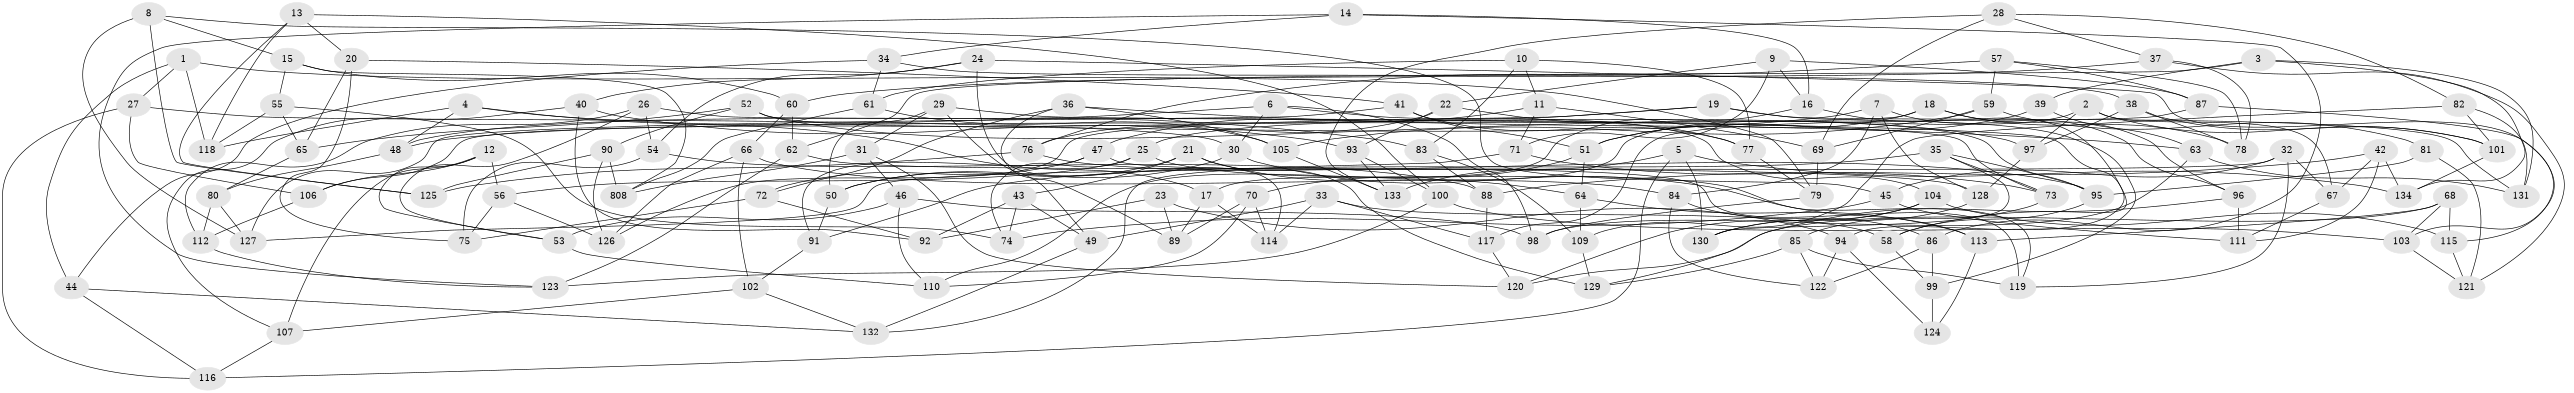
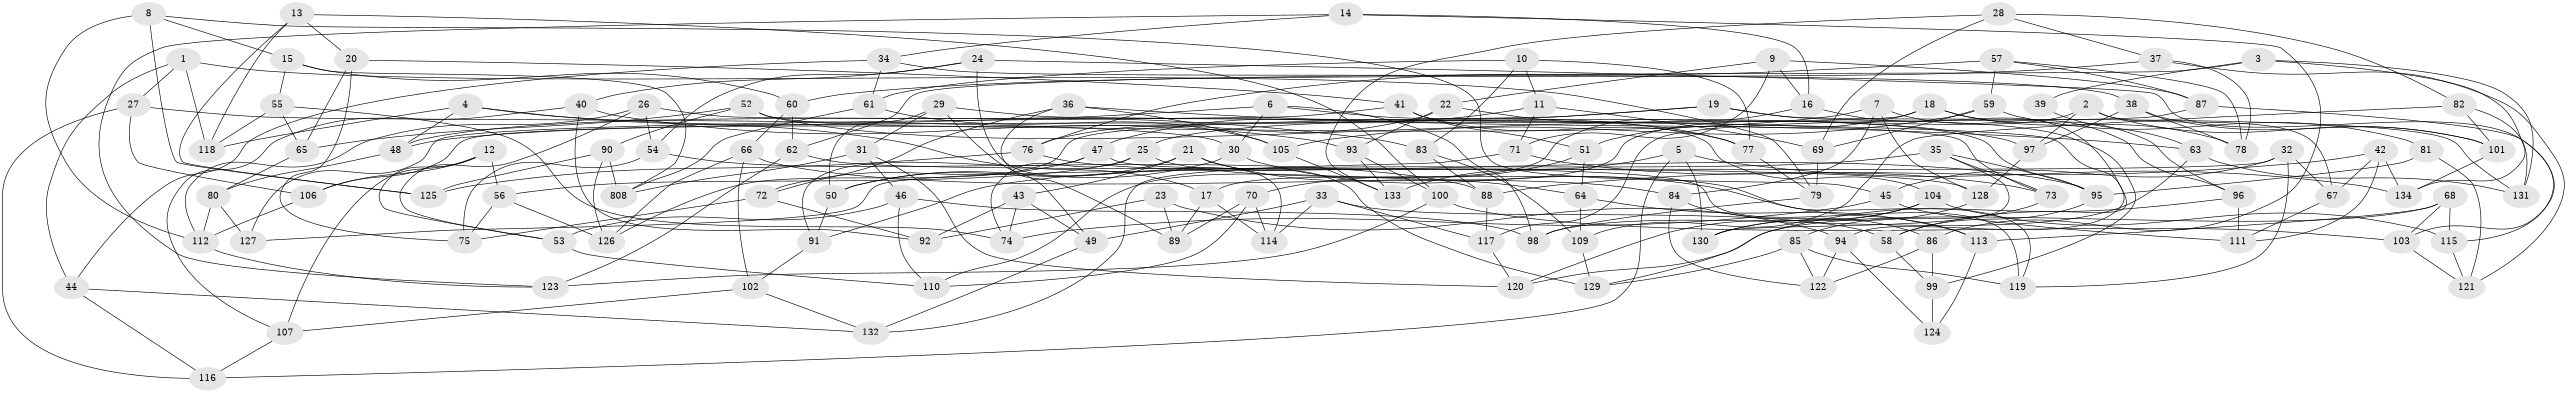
(1813, 127) -> none
(112, 142) -> (54, 138)
